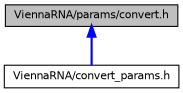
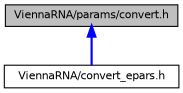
(92, 77) -> (92, 77)
